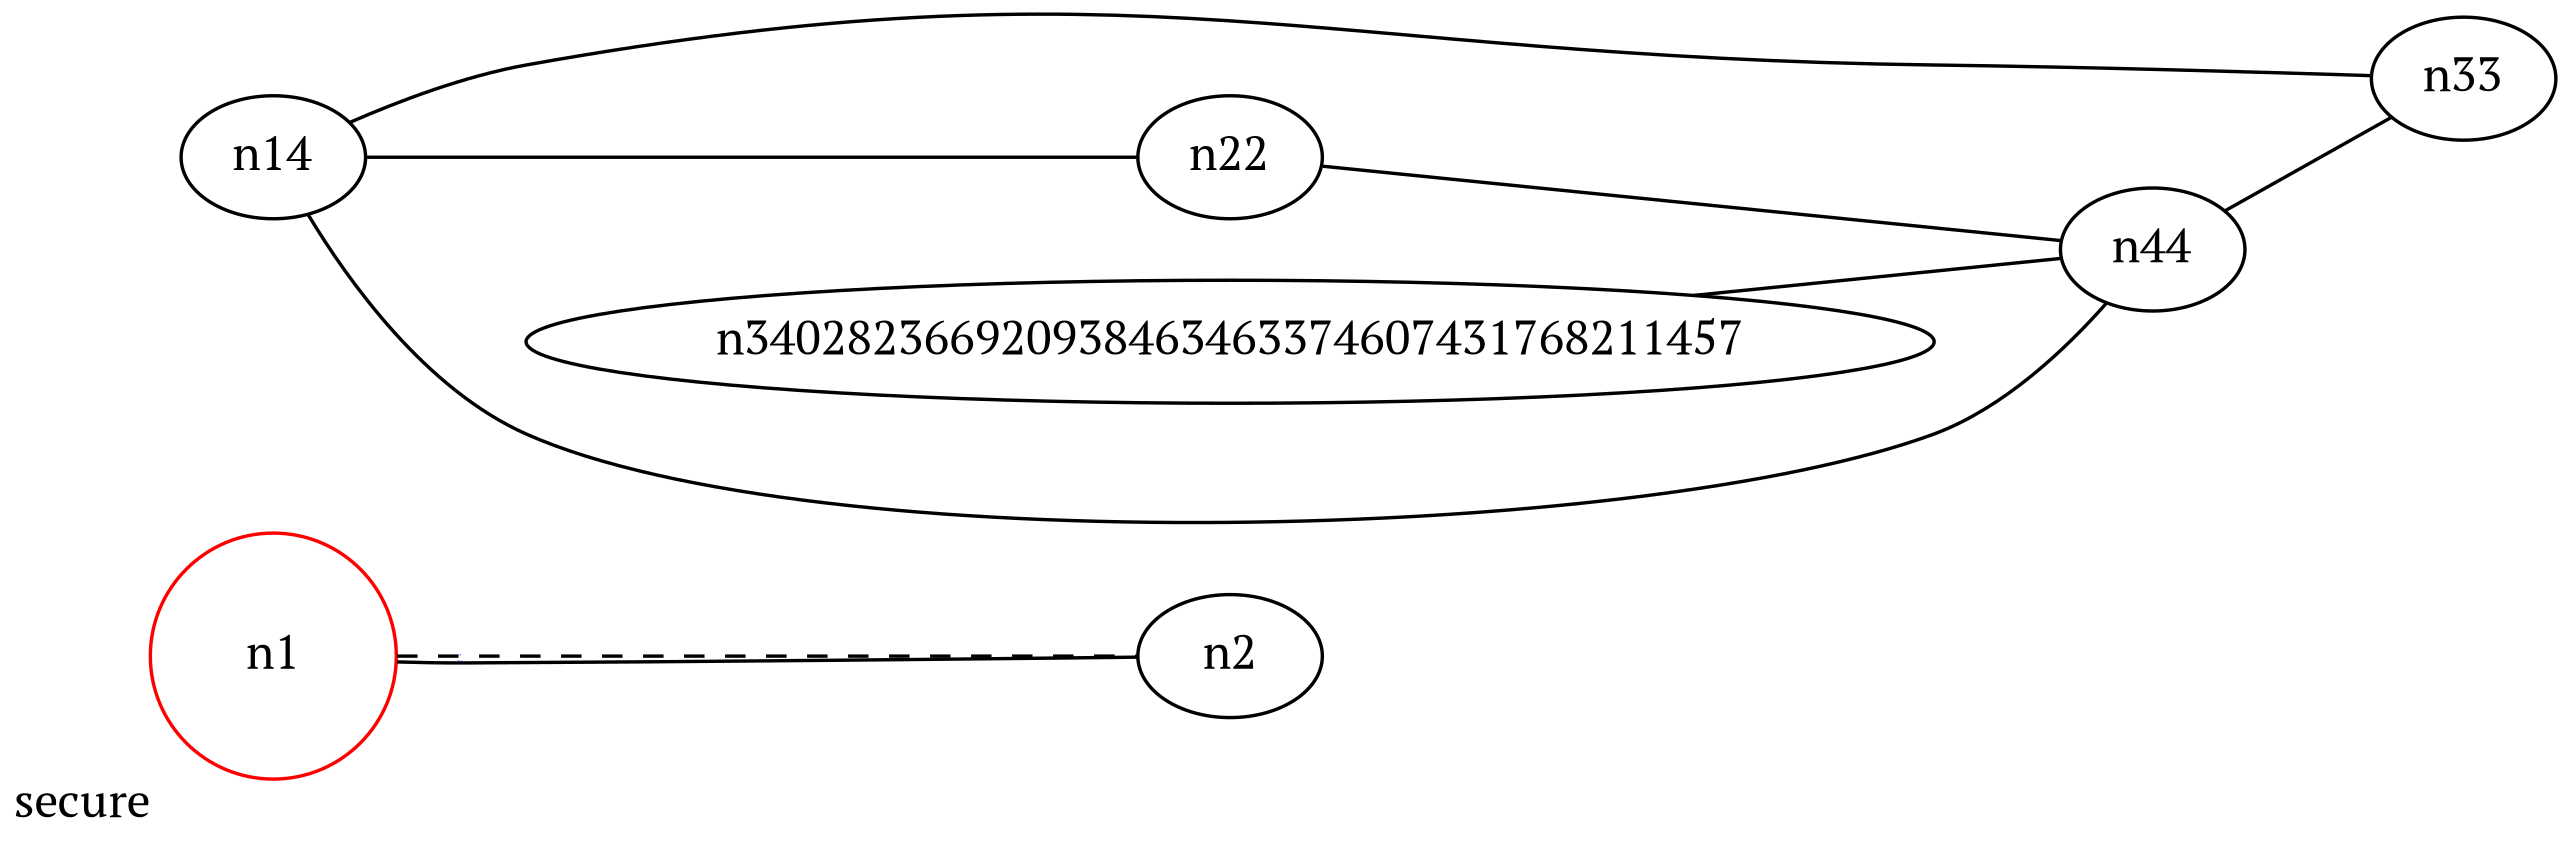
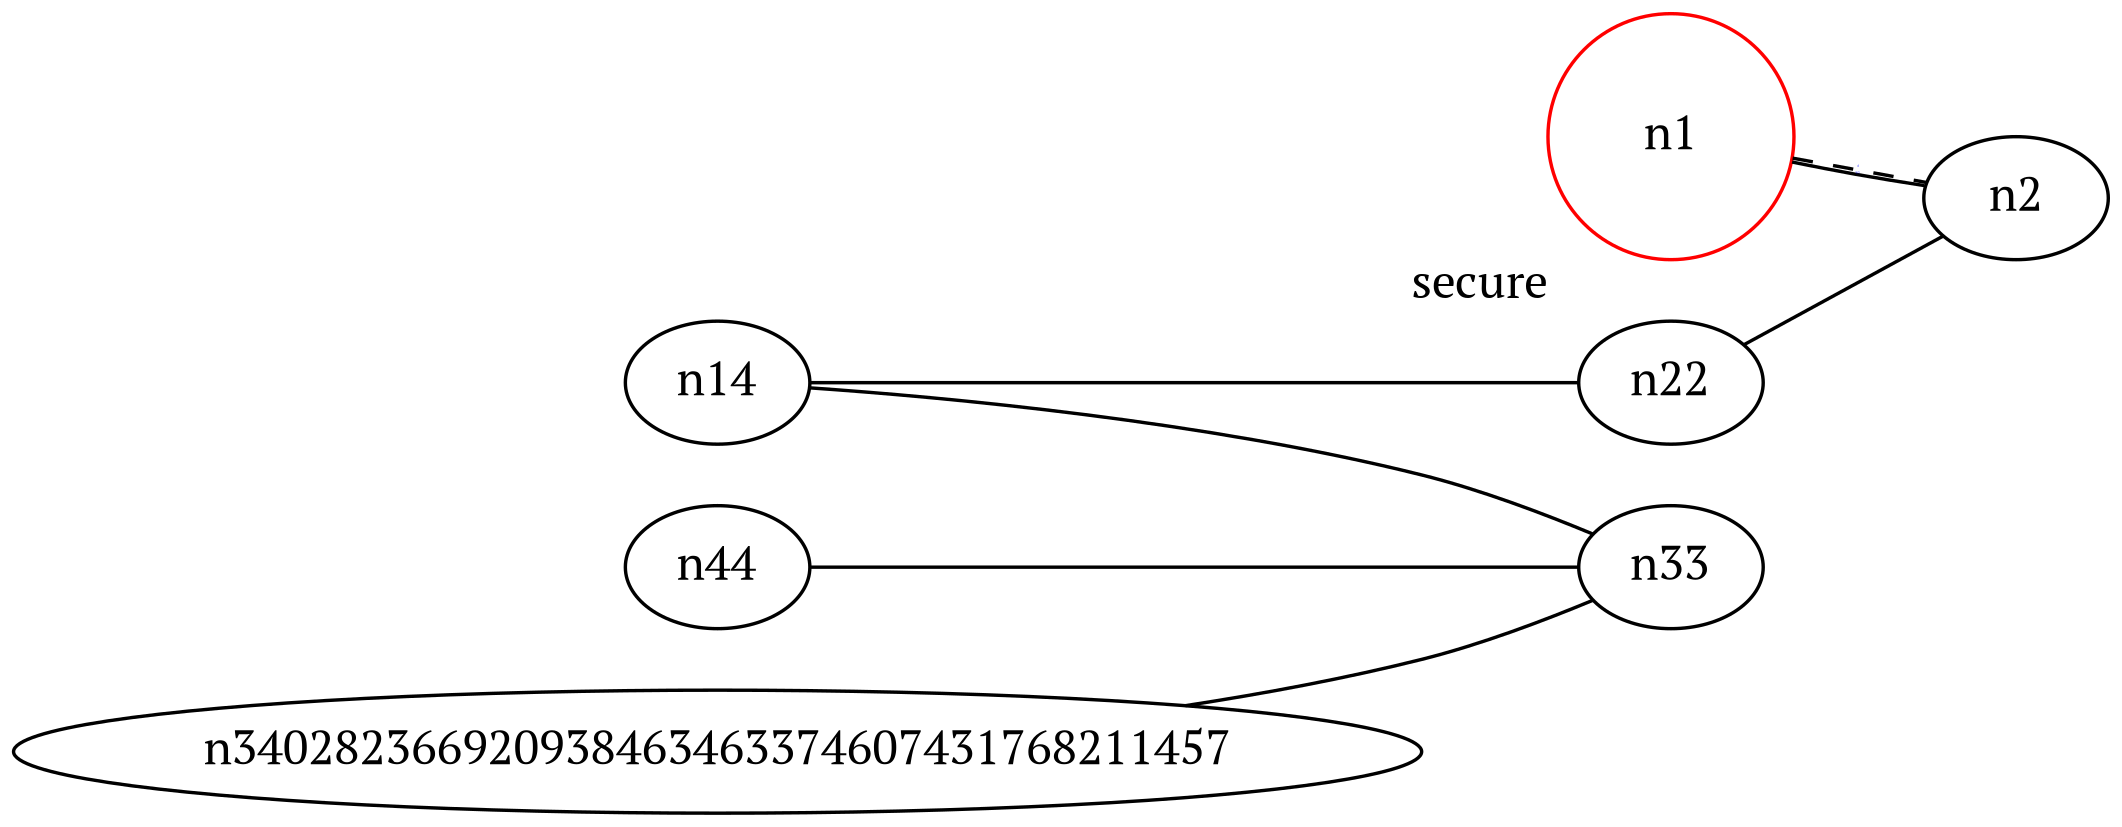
(1692, 203) -> (1844, 290)
(1877, 277) -> (1393, 666)
(1182, 522) -> none
